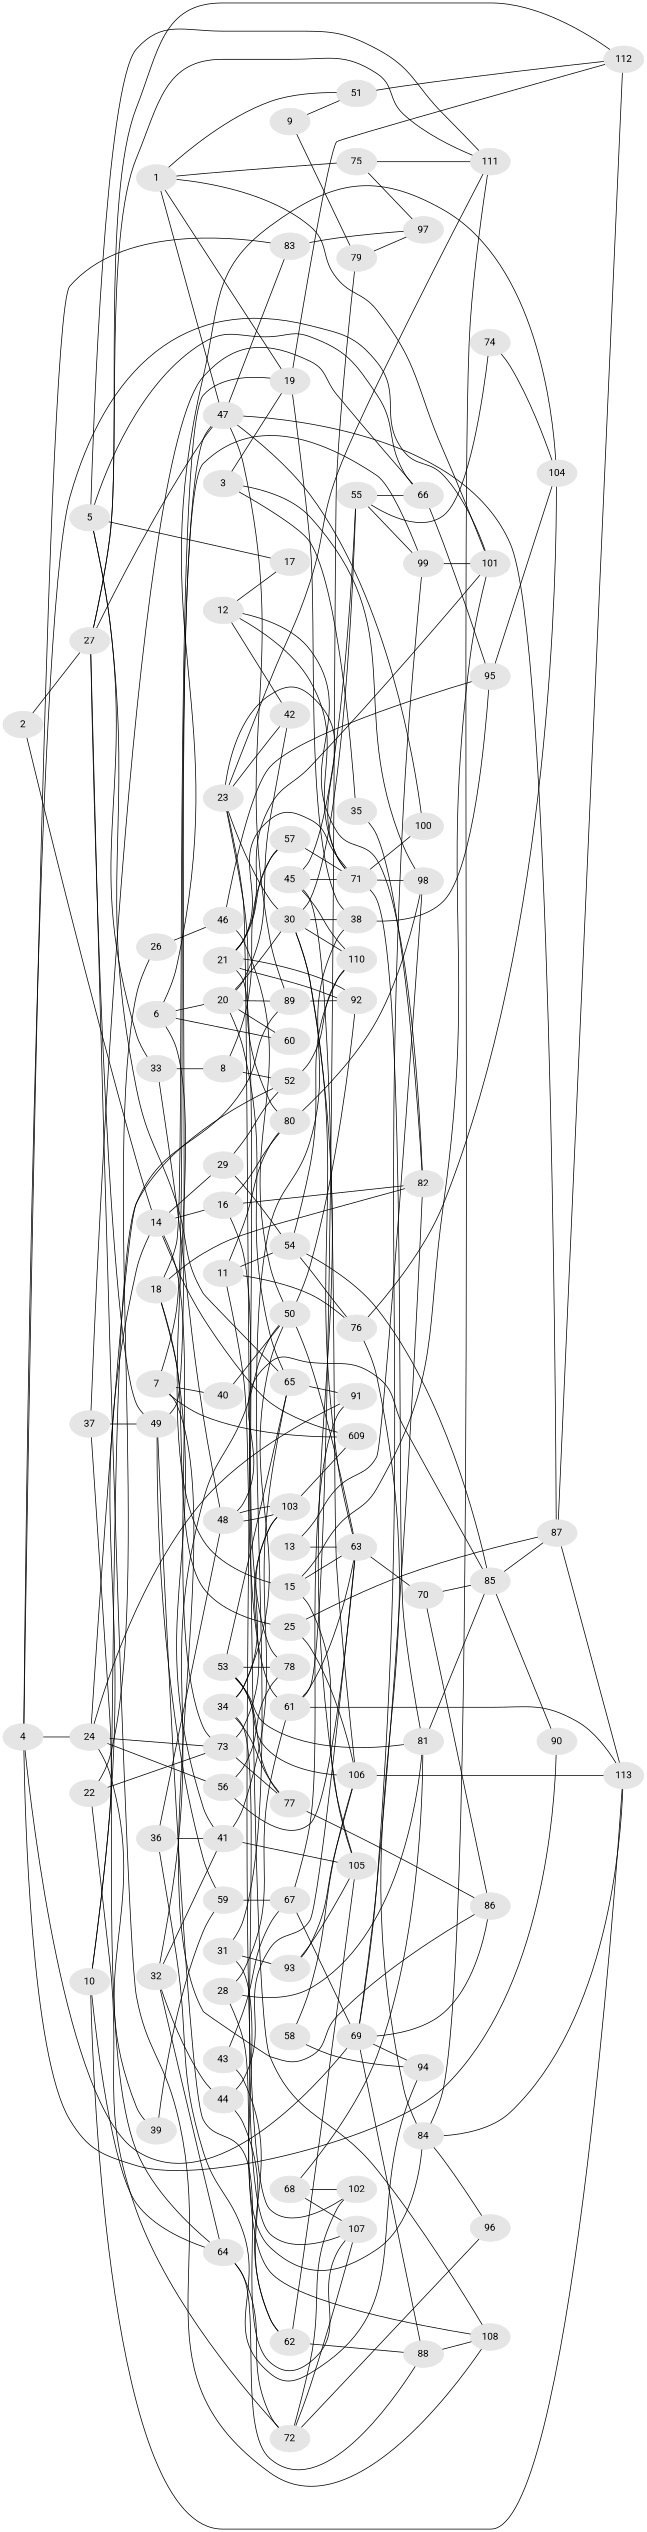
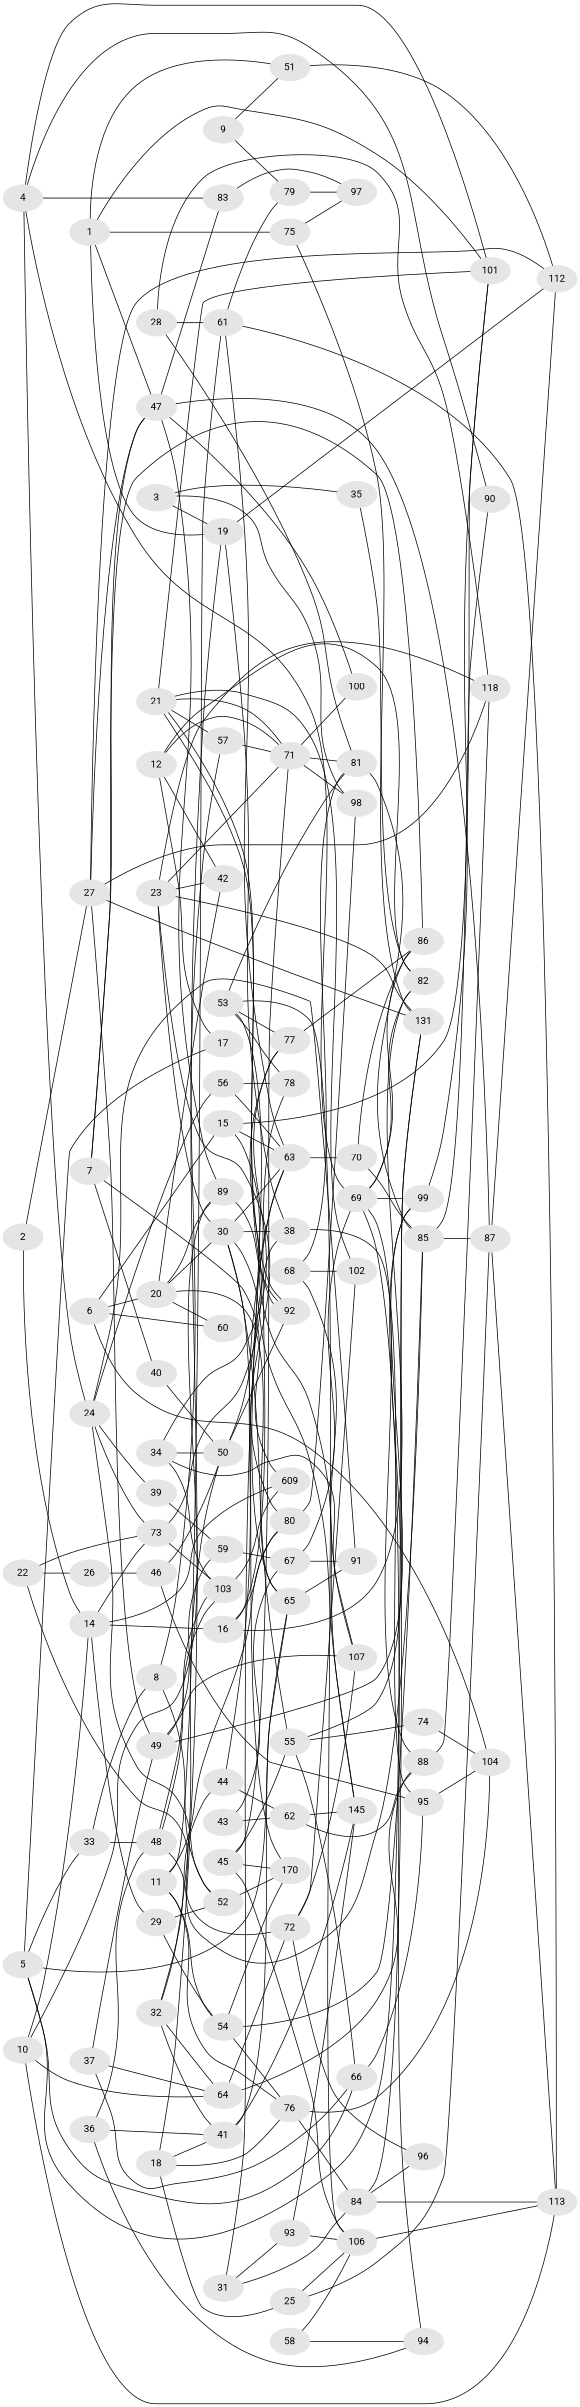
(490, 162) -> (423, 1021)
(357, 960) -> (290, 1871)
(282, 1223) -> (235, 2159)
(290, 1547) -> none
(357, 1866) -> (357, 1810)
(490, 2337) -> (490, 688)
